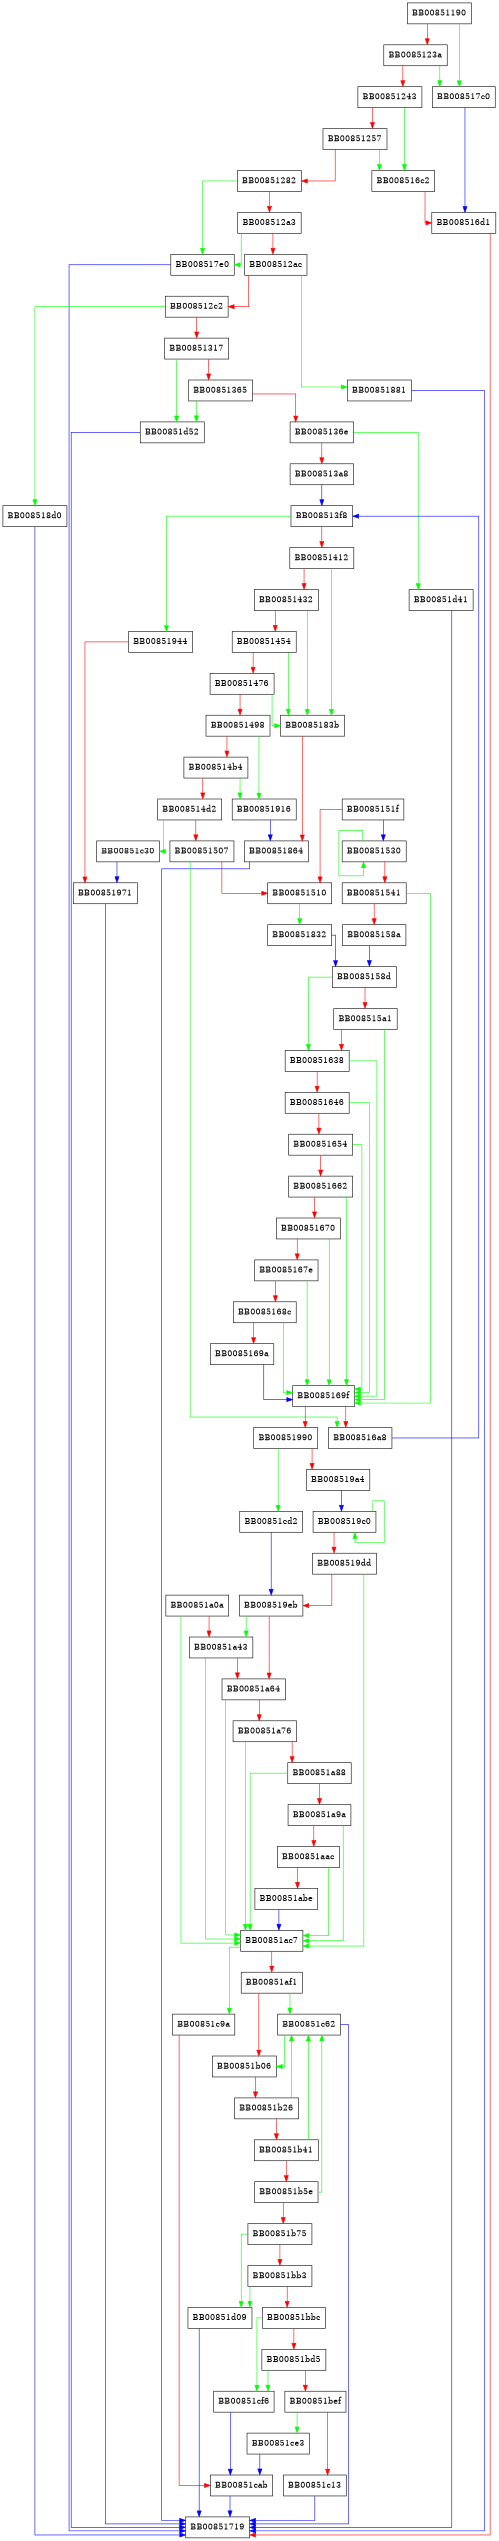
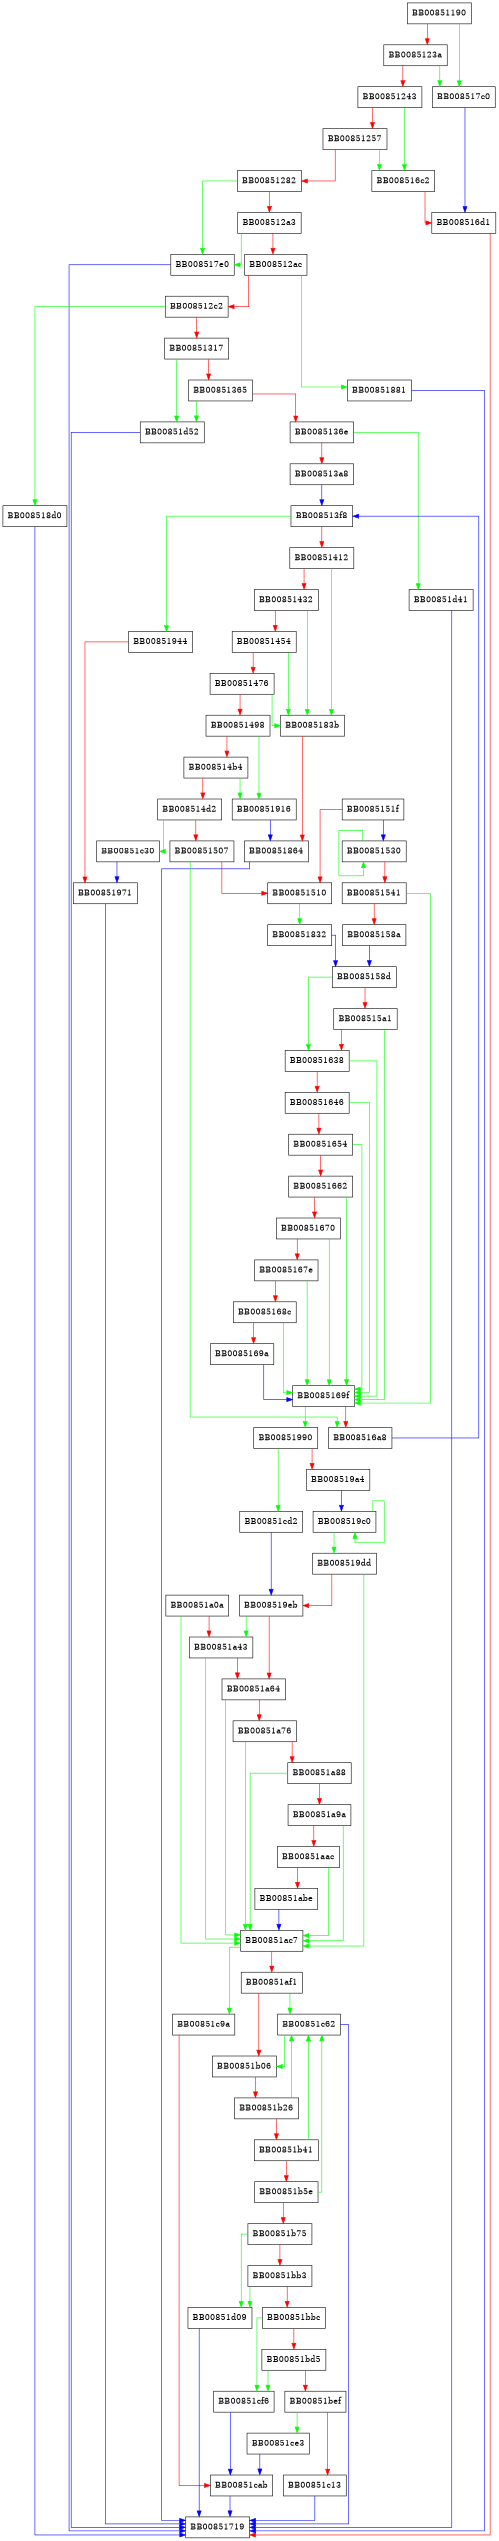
(305, 1413) -> (305, 1413)
(334, 1540) -> (334, 1540)
